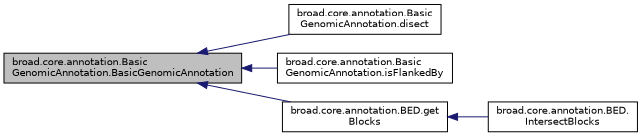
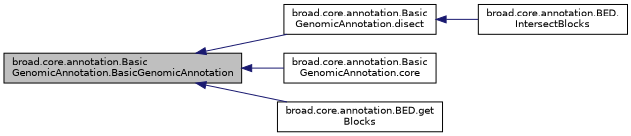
(365, 68) -> (360, 68)
(473, 117) -> (462, 19)
